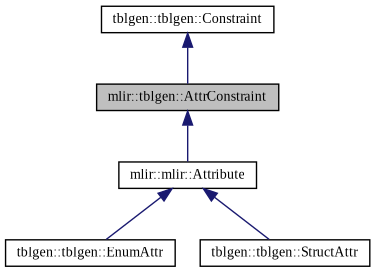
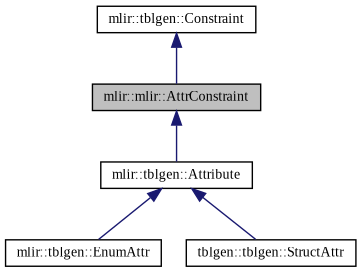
(188, 19) -> (177, 19)
(188, 97) -> (177, 97)
(188, 175) -> (177, 175)
(90, 253) -> (83, 253)
